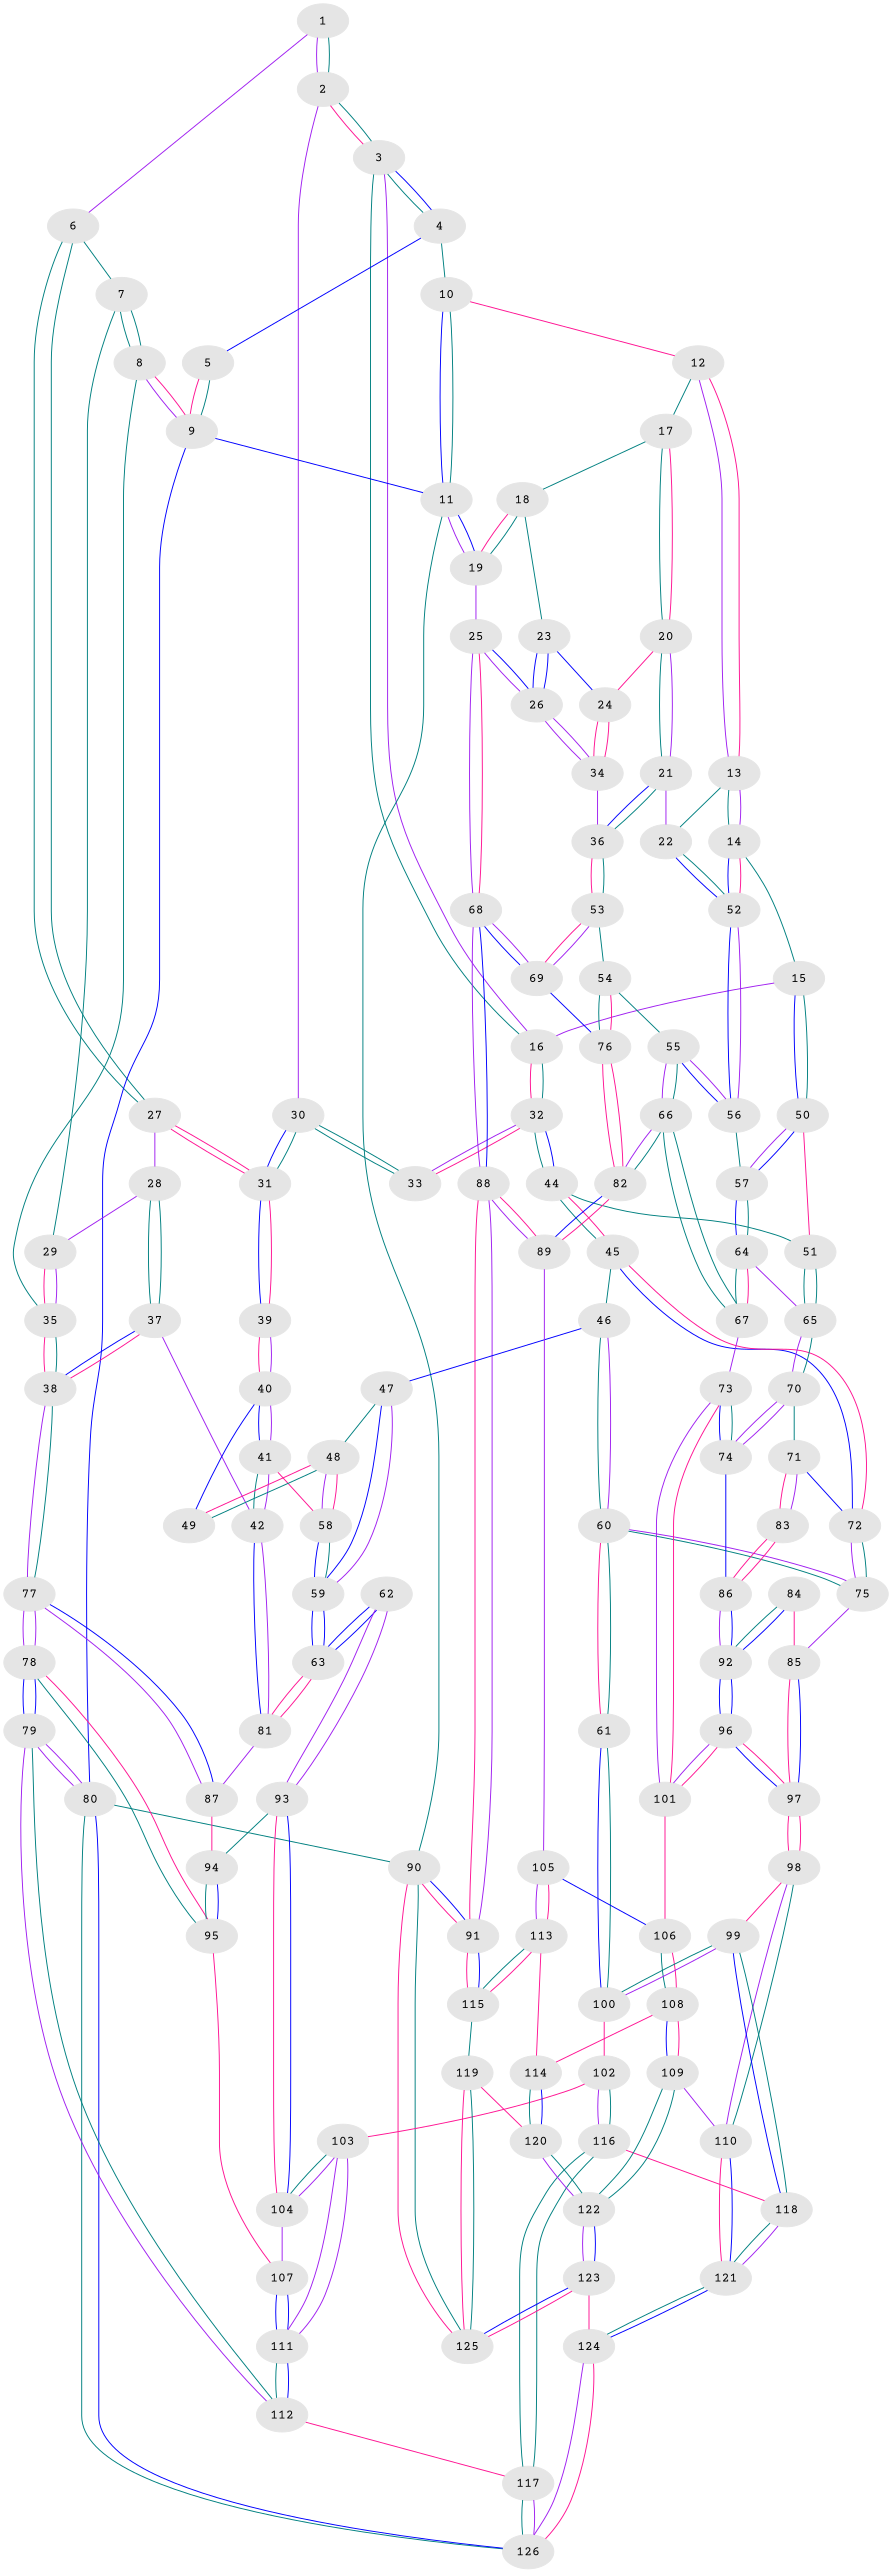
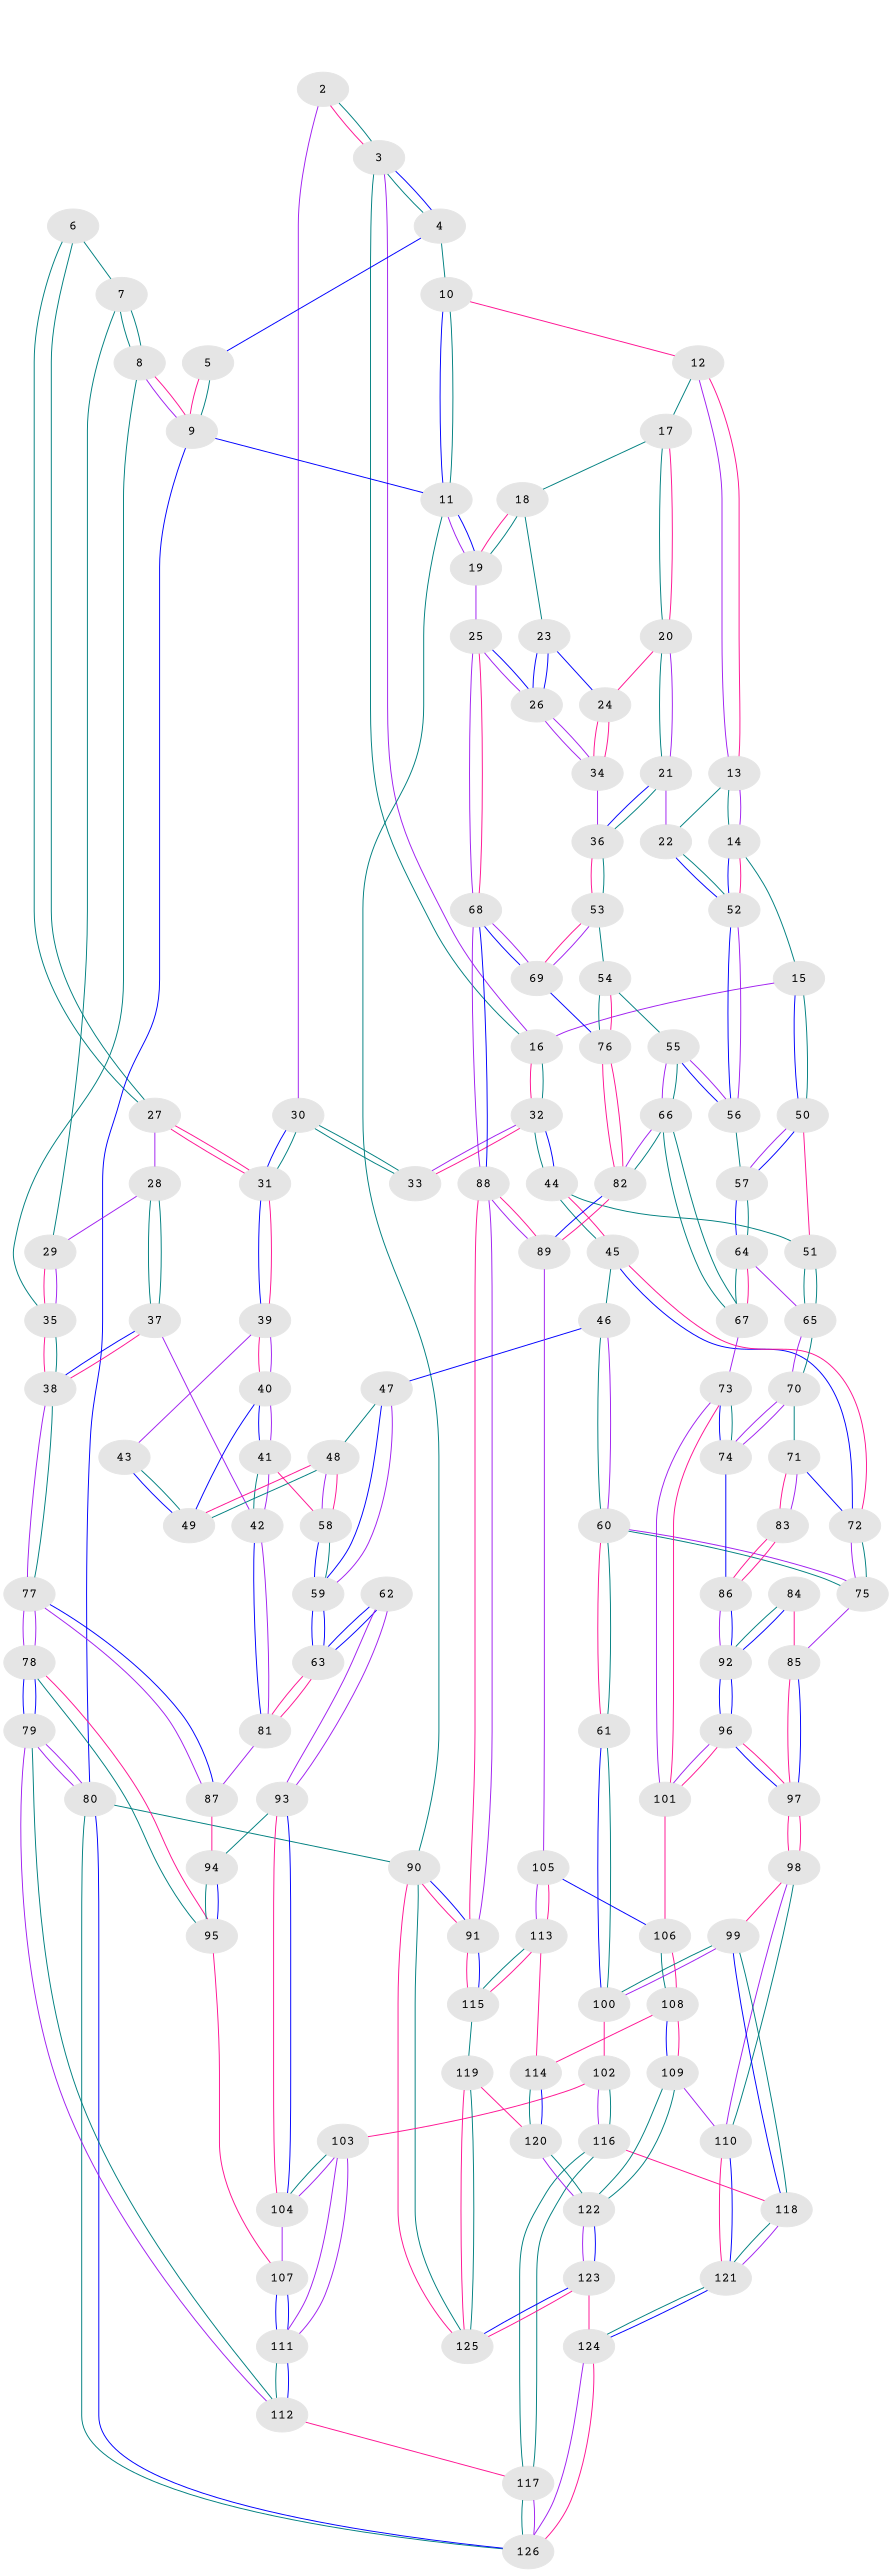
(323, 21) -> none
none -> (124, 1457)
